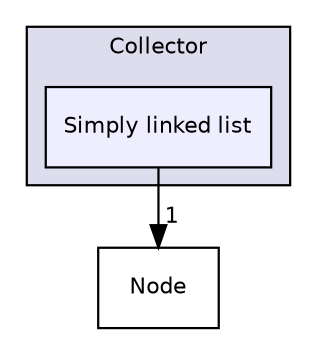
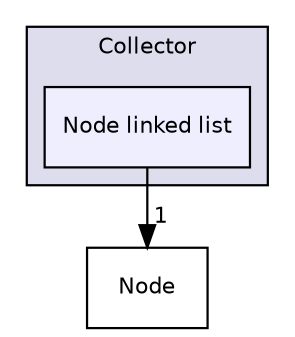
(158, 127) -> (147, 127)
